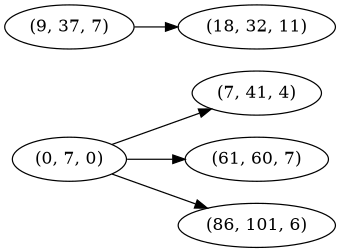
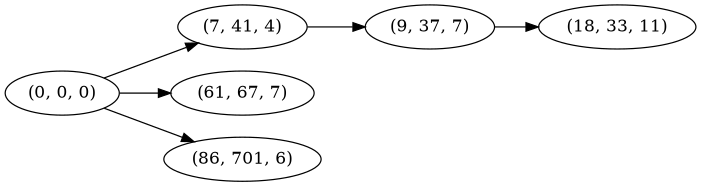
(257, 27) -> (617, 27)
none -> (330, 27)
(69, 159) -> (62, 93)
(257, 159) -> (242, 93)
(257, 225) -> (242, 159)
